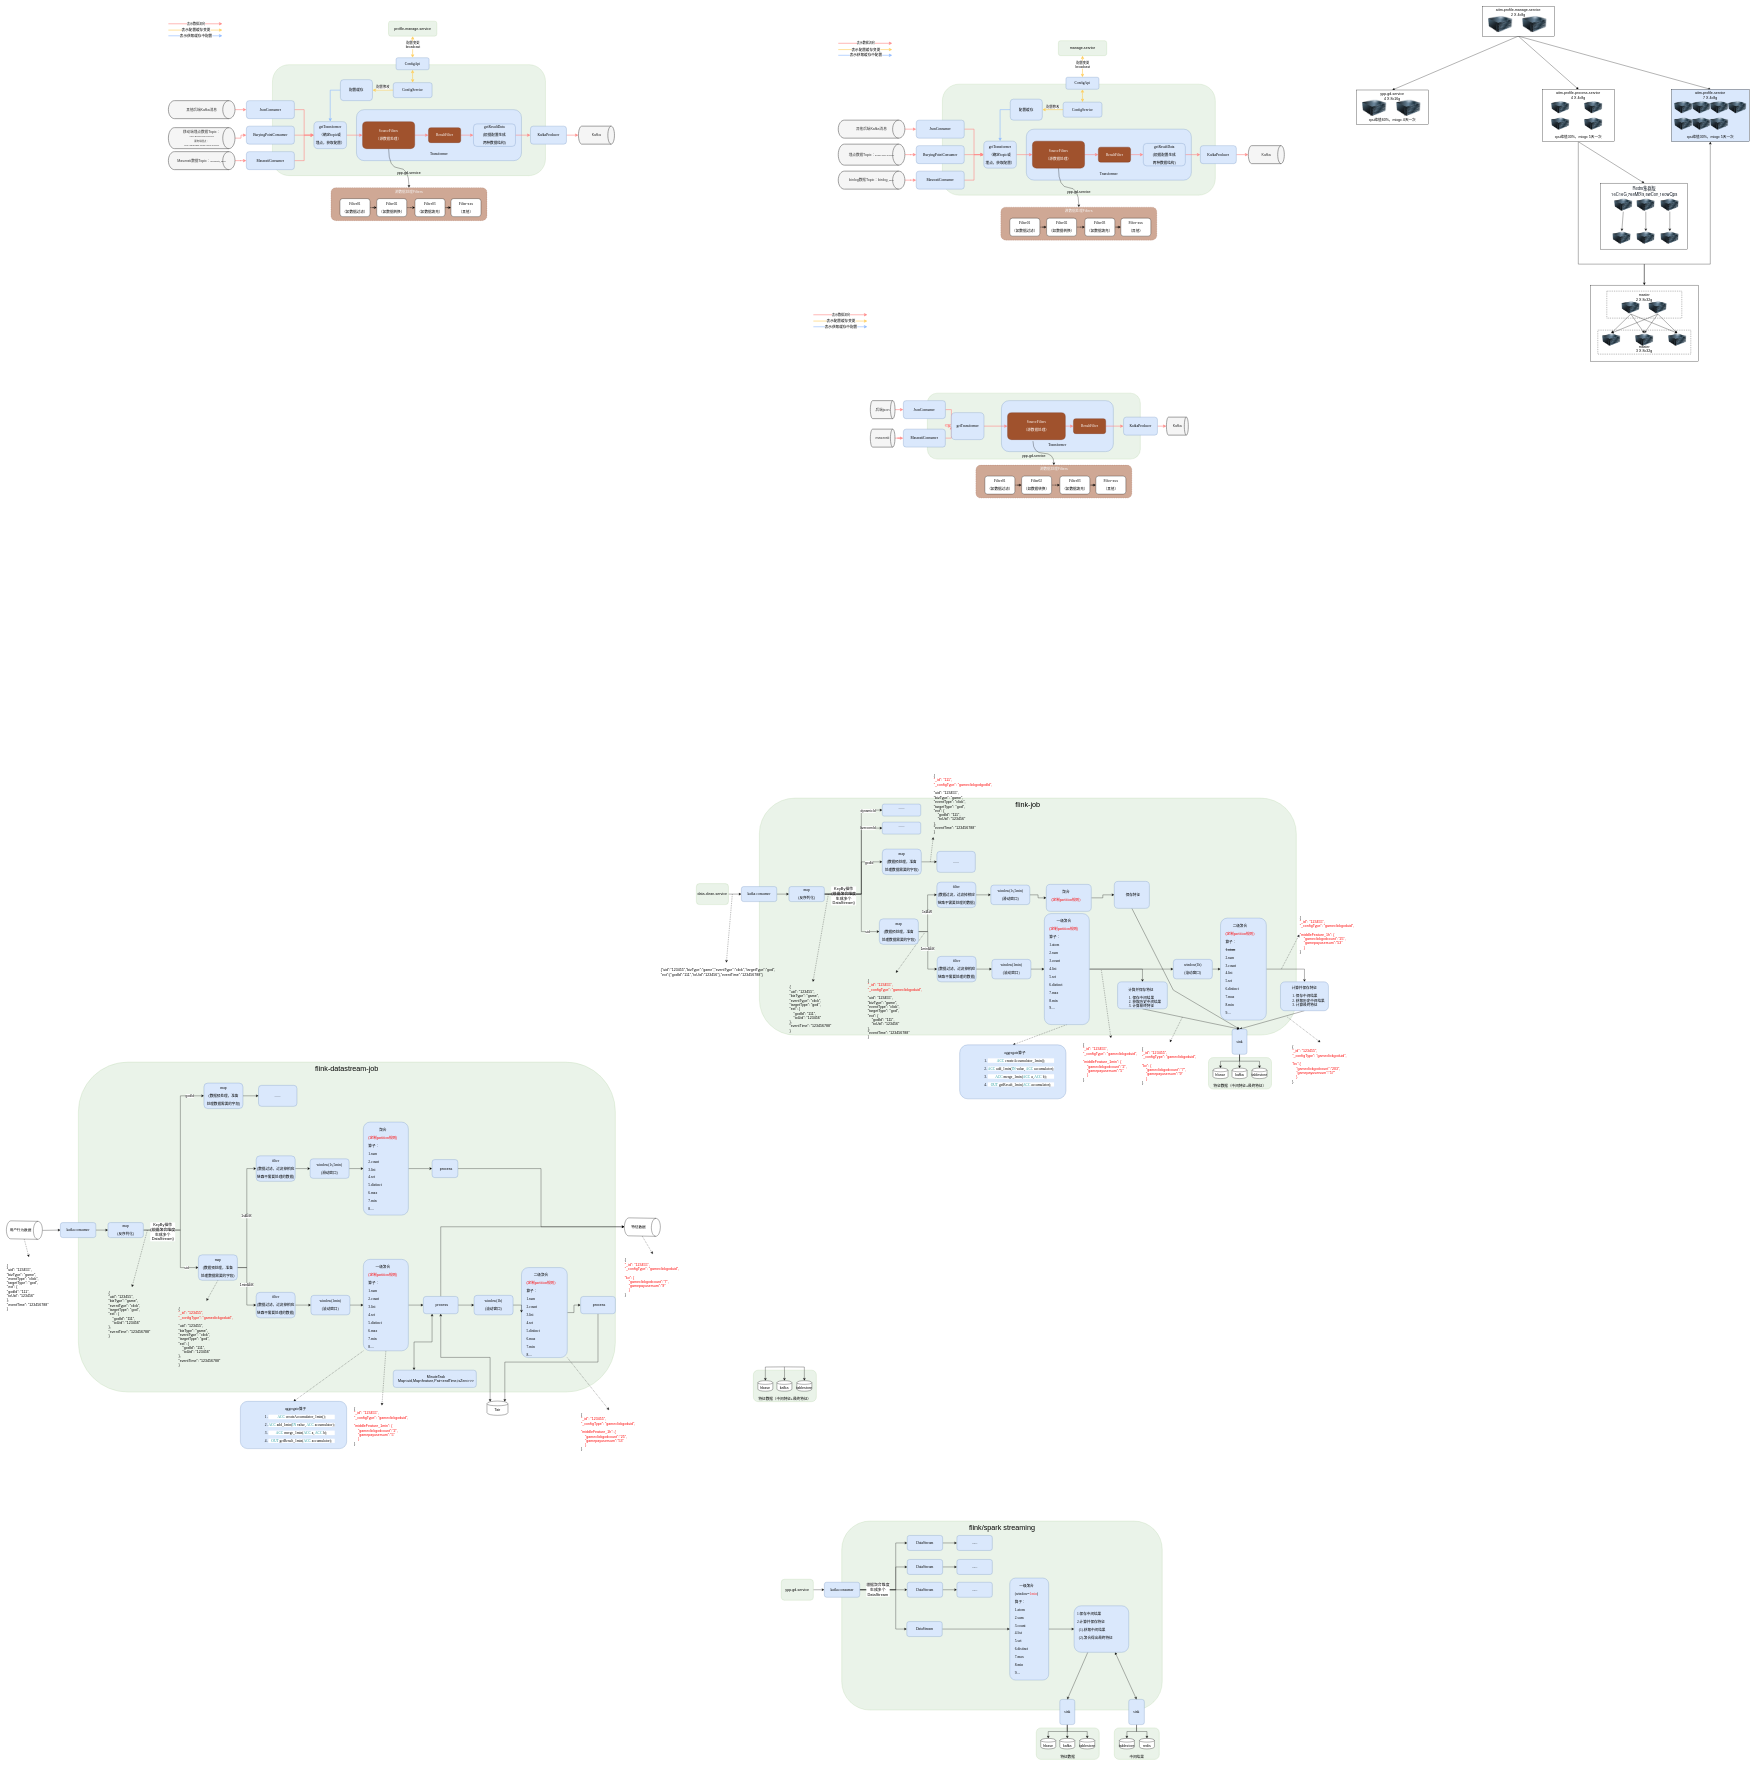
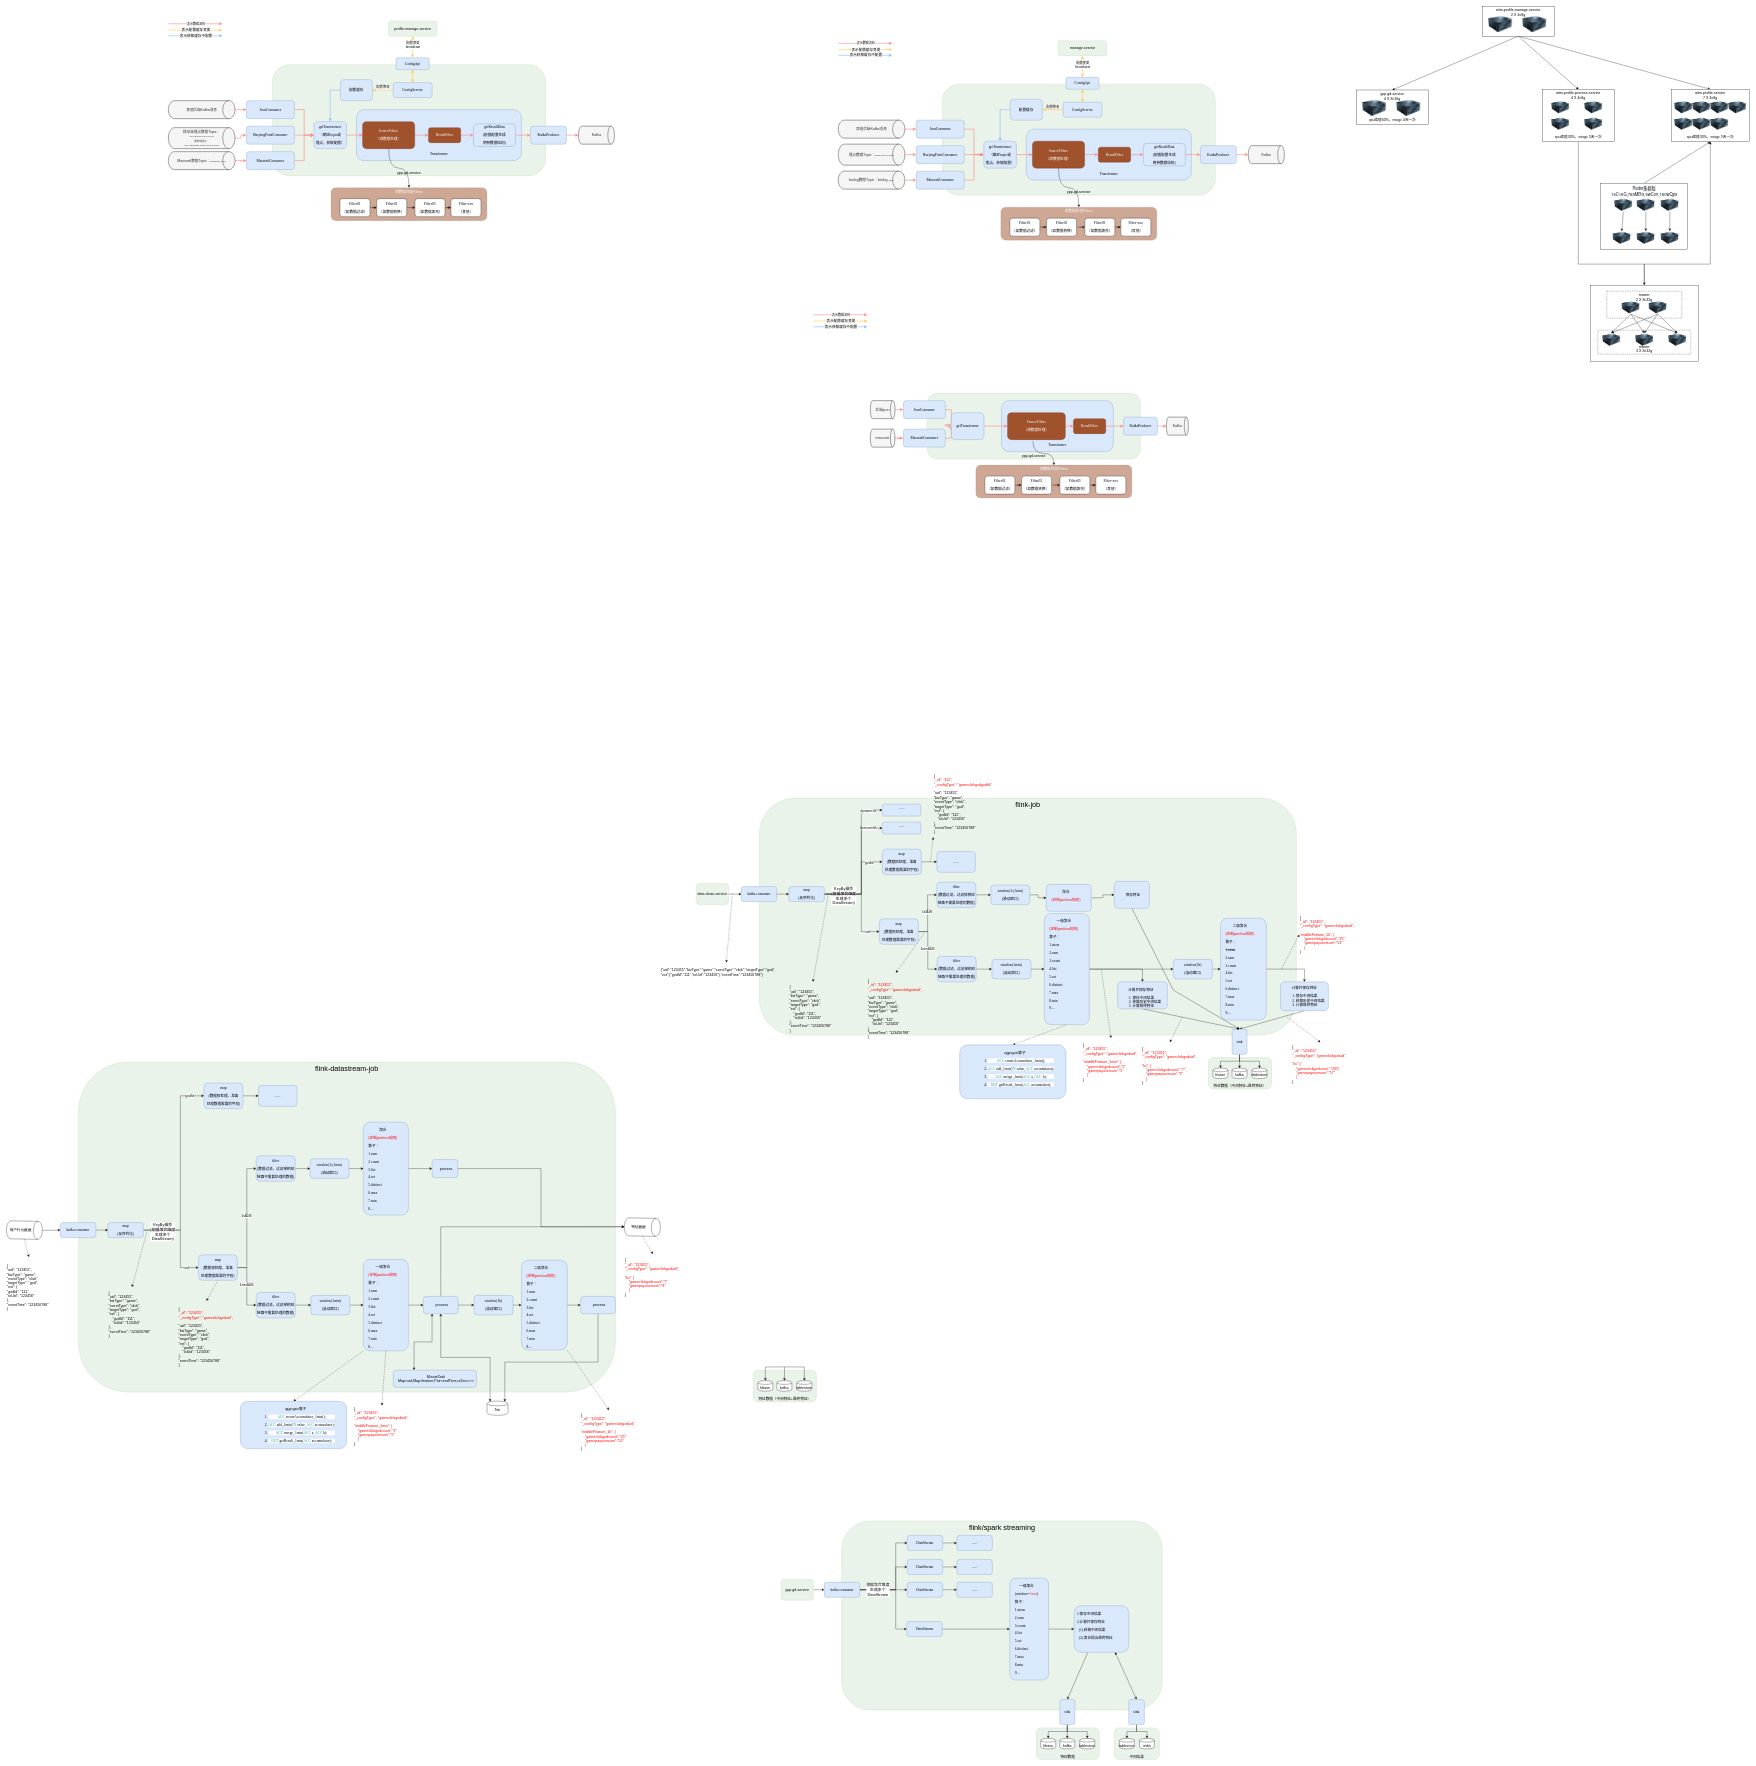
(1706, 88) -> (1706, 88)
(1710, 116) -> (1710, 116)
none -> (1707, 144)
(1641, 181) -> none
(544, 1313) -> (544, 1305)
